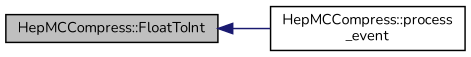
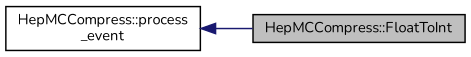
(251, 29) -> (234, 29)
